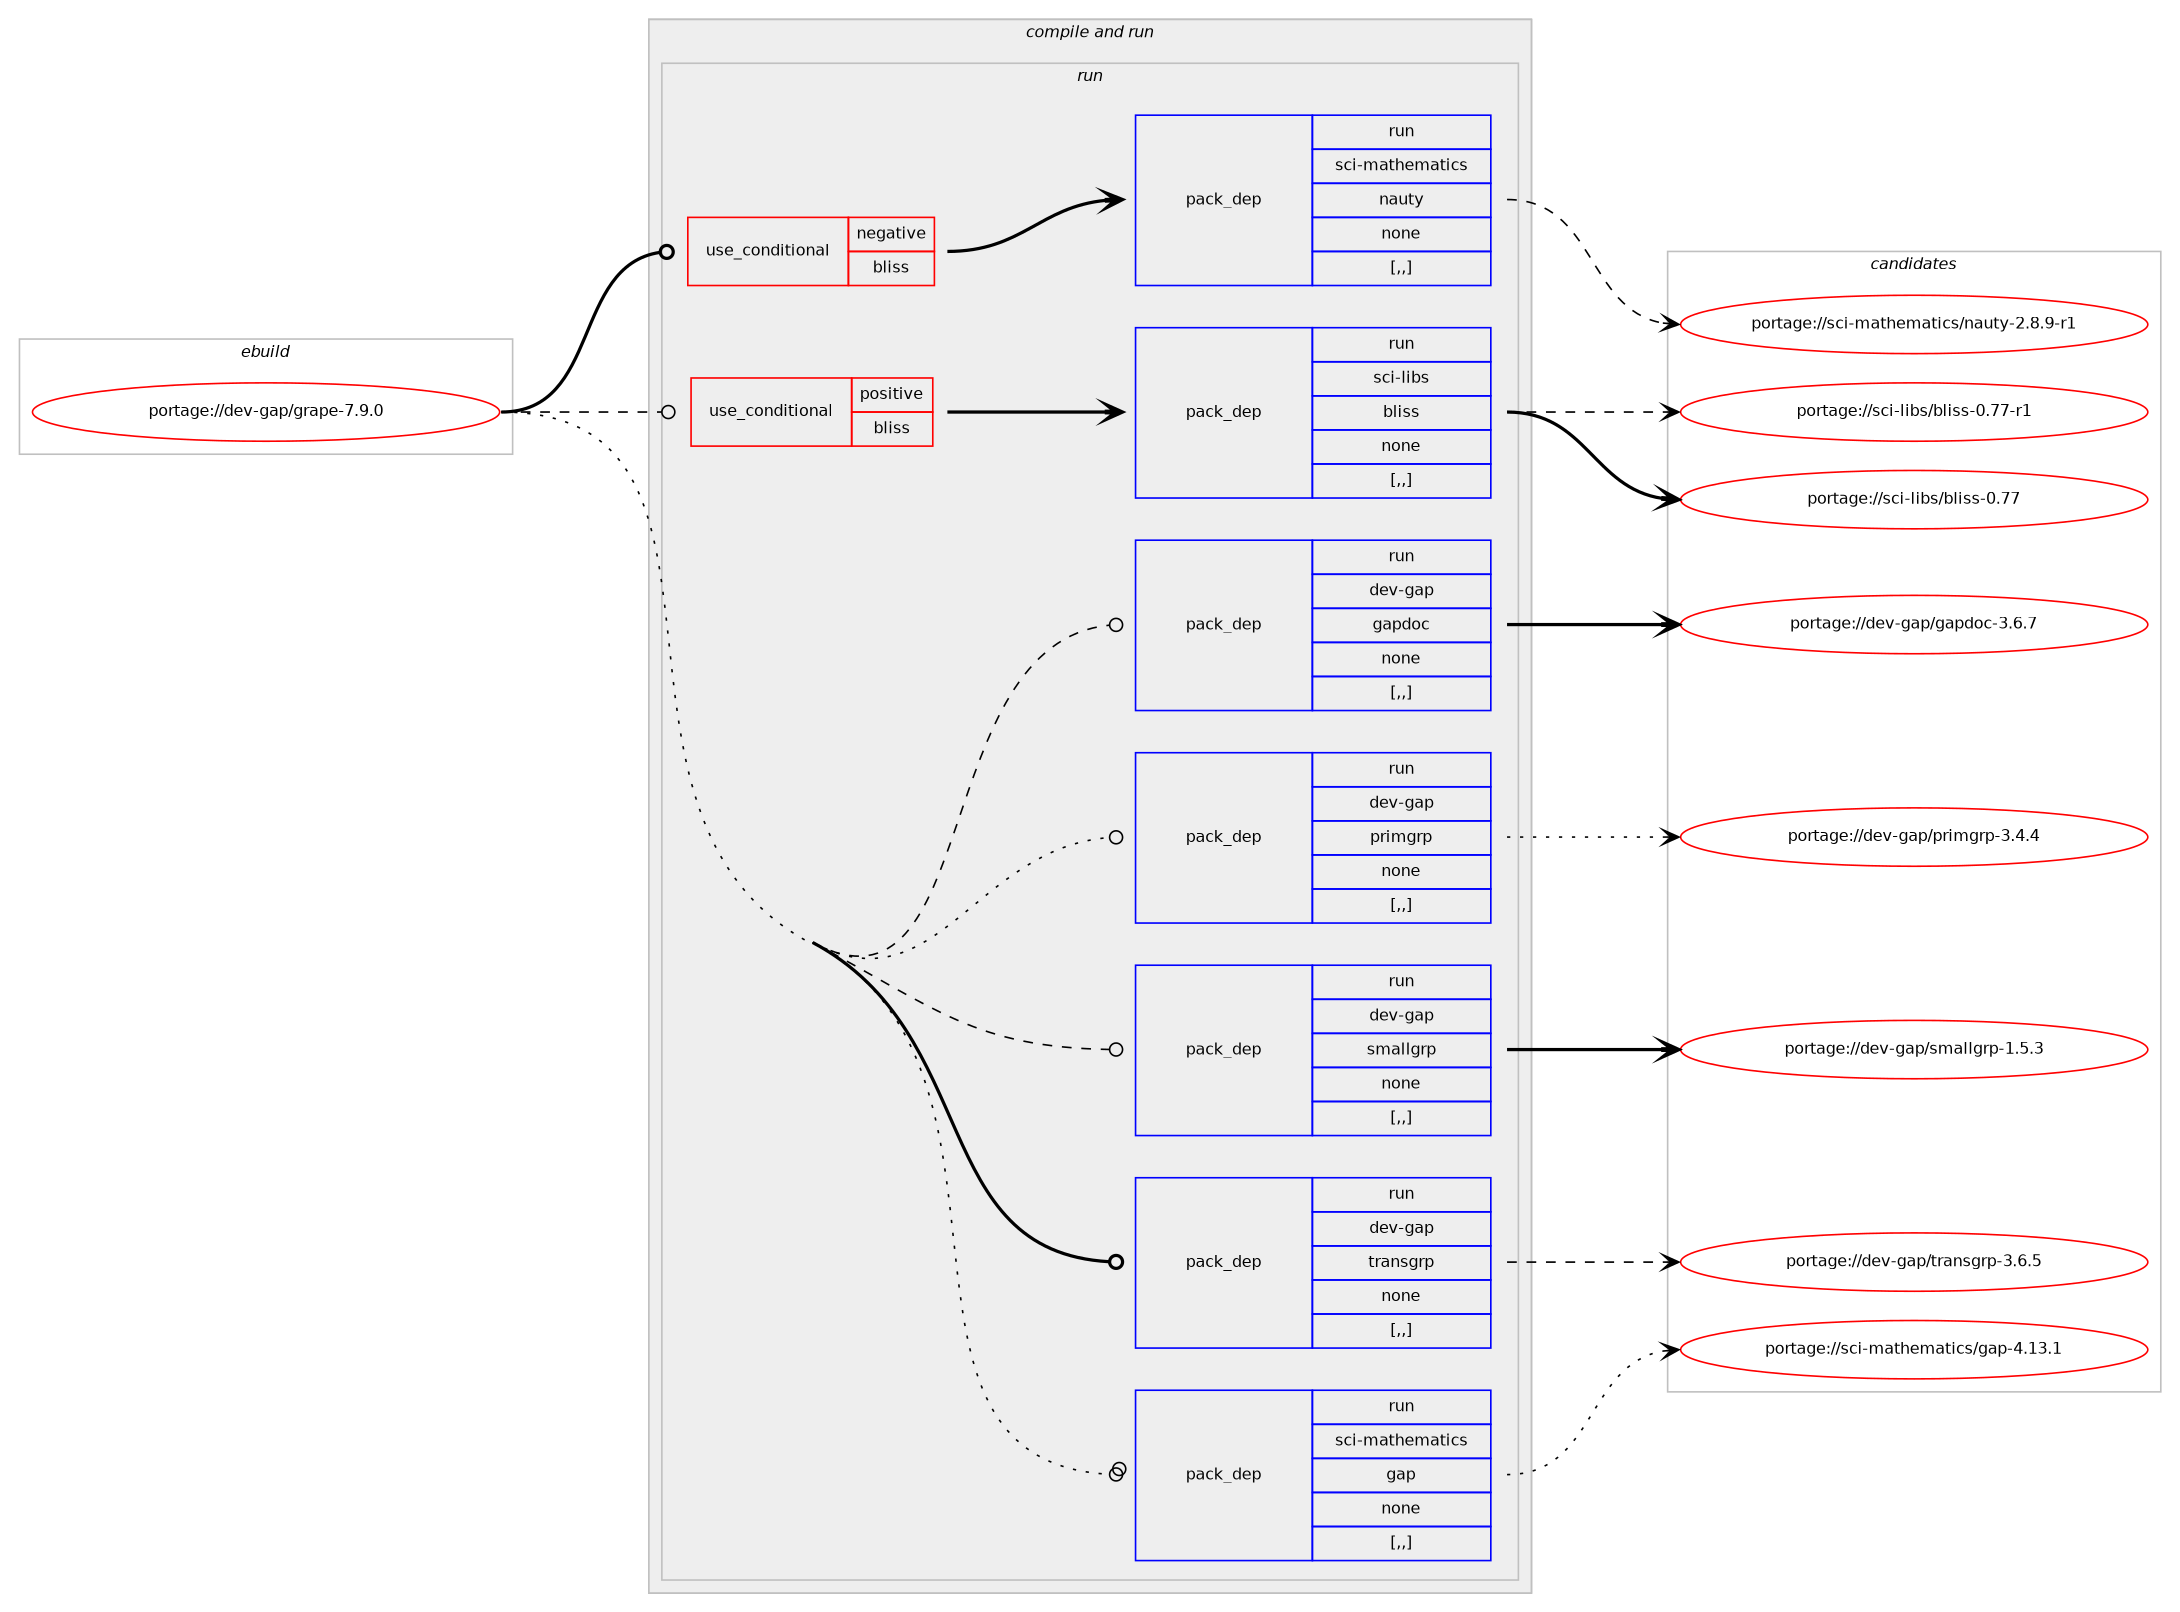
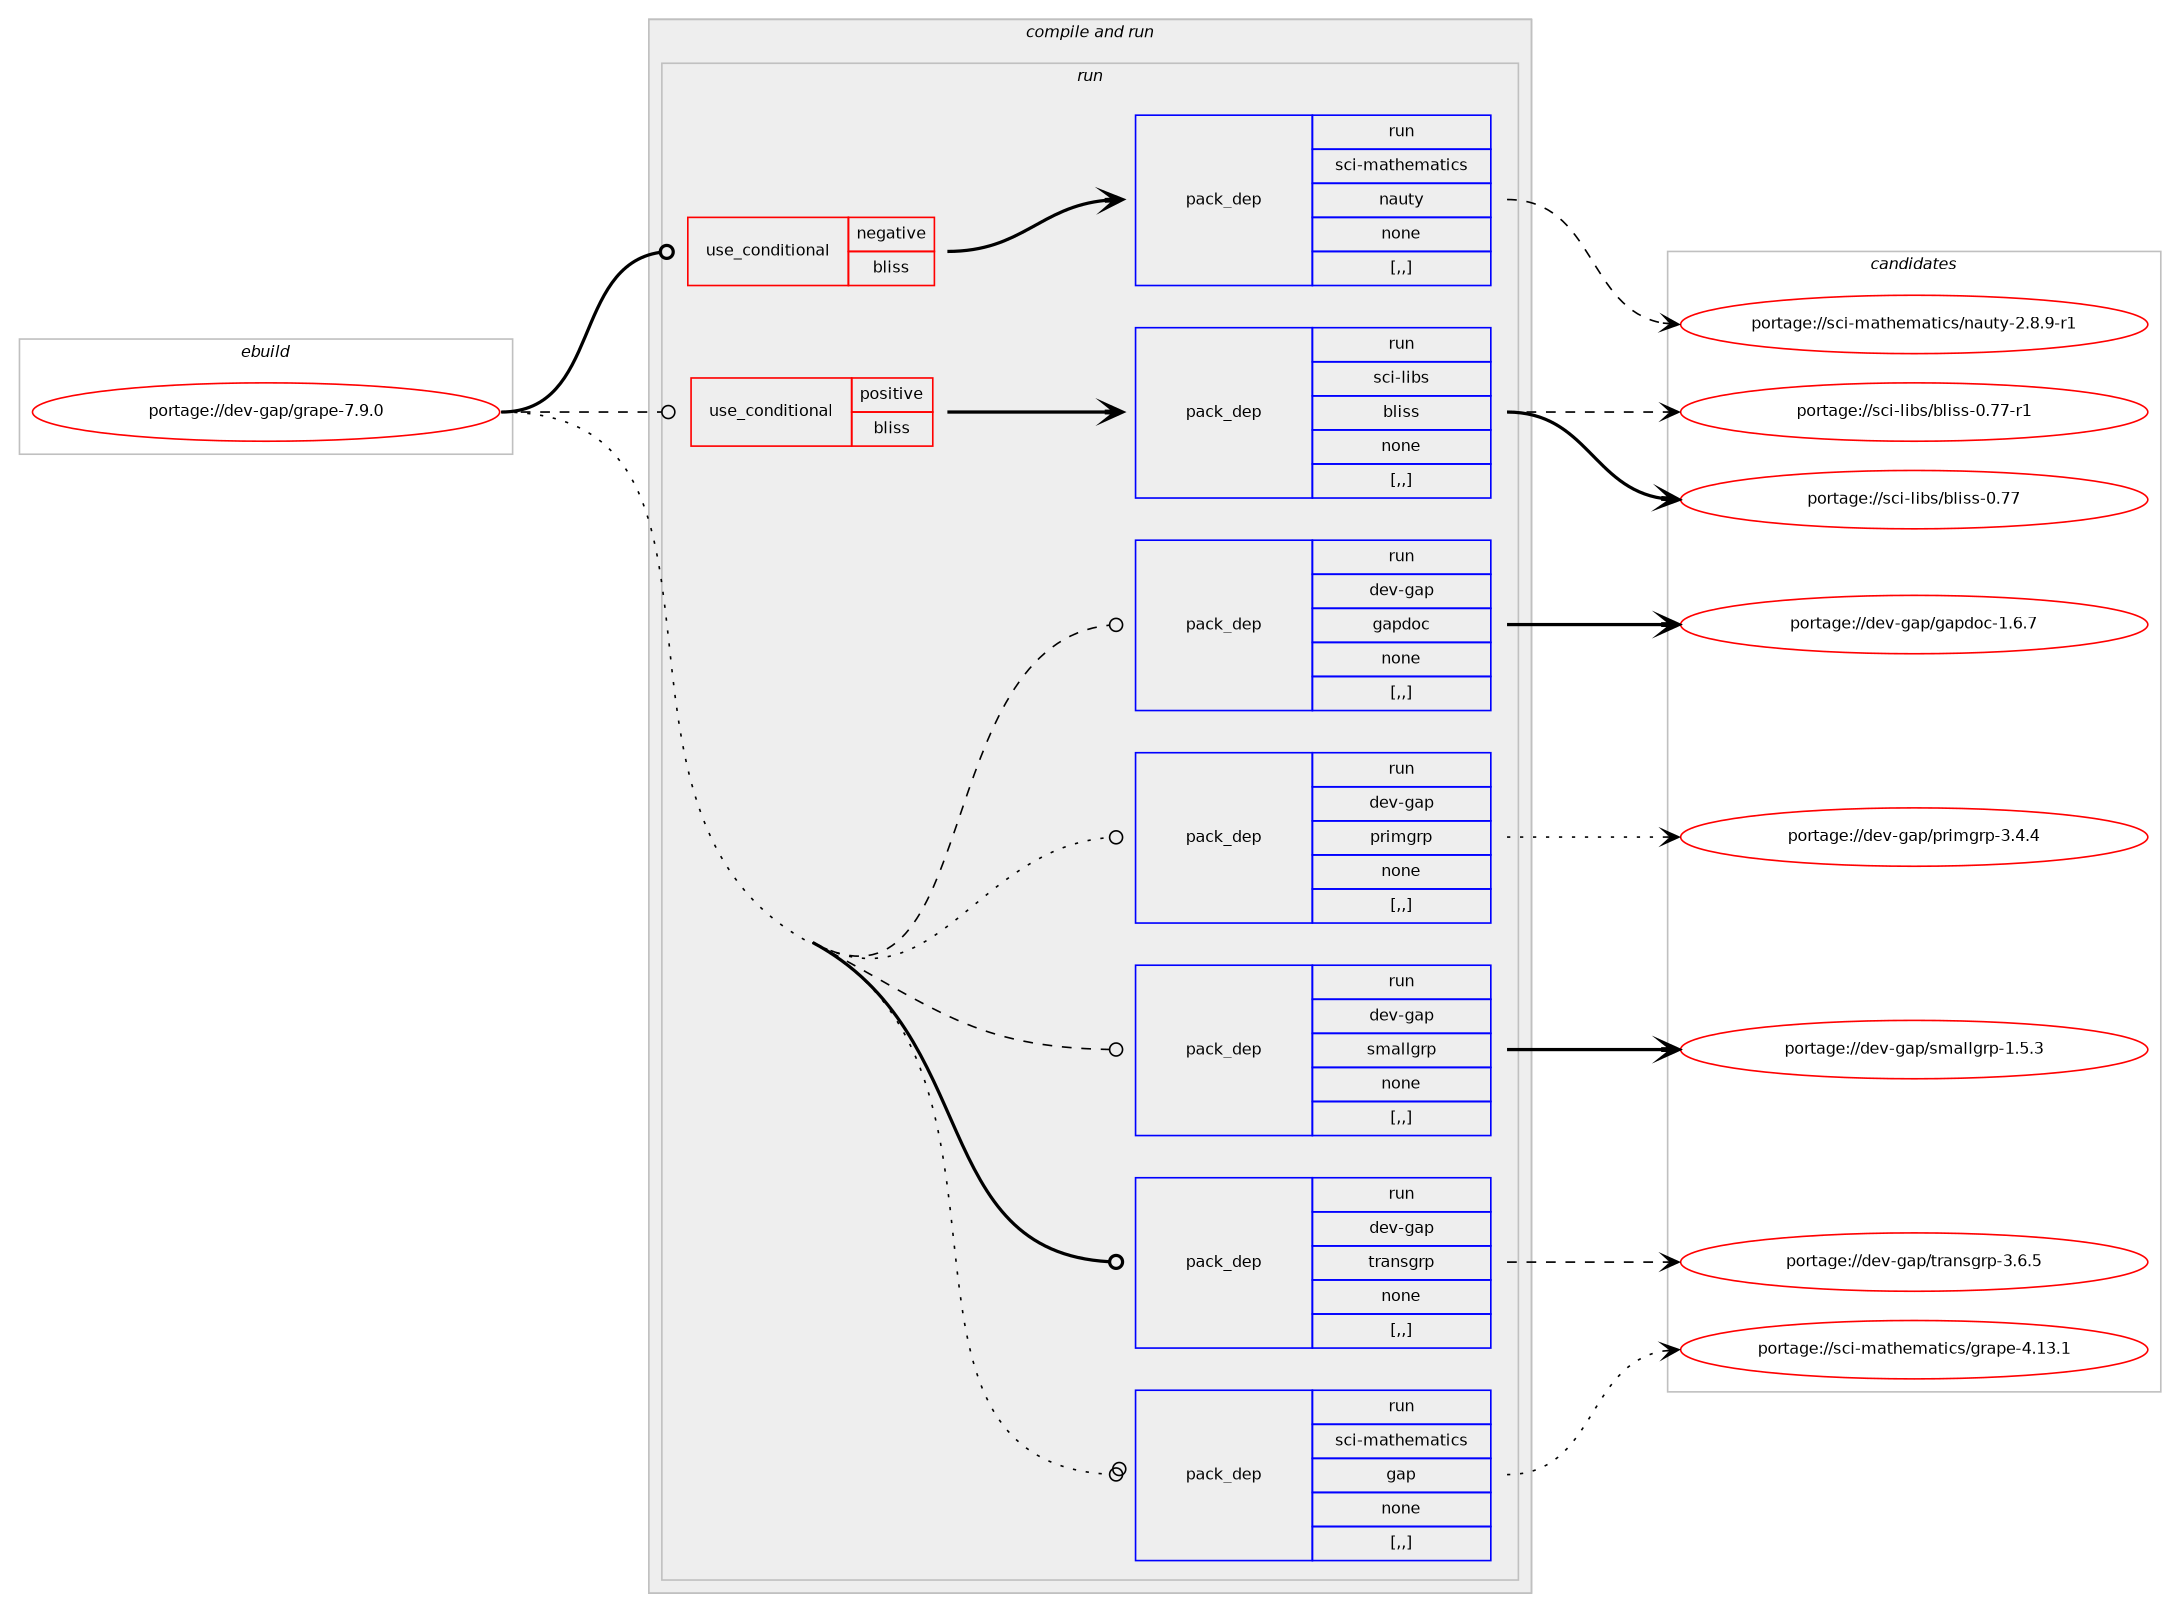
(1914, 625) -> (1914, 625)
(1914, 1350) -> (1914, 1350)
